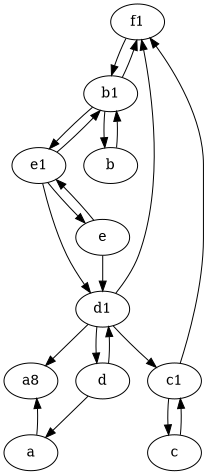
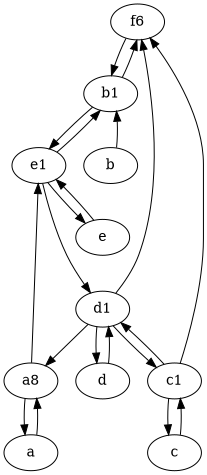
(138, 22) -> (138, 22)
(104, 124) -> none
(103, 268) -> (147, 346)
none -> (35, 278)
(71, 413) -> (24, 412)
